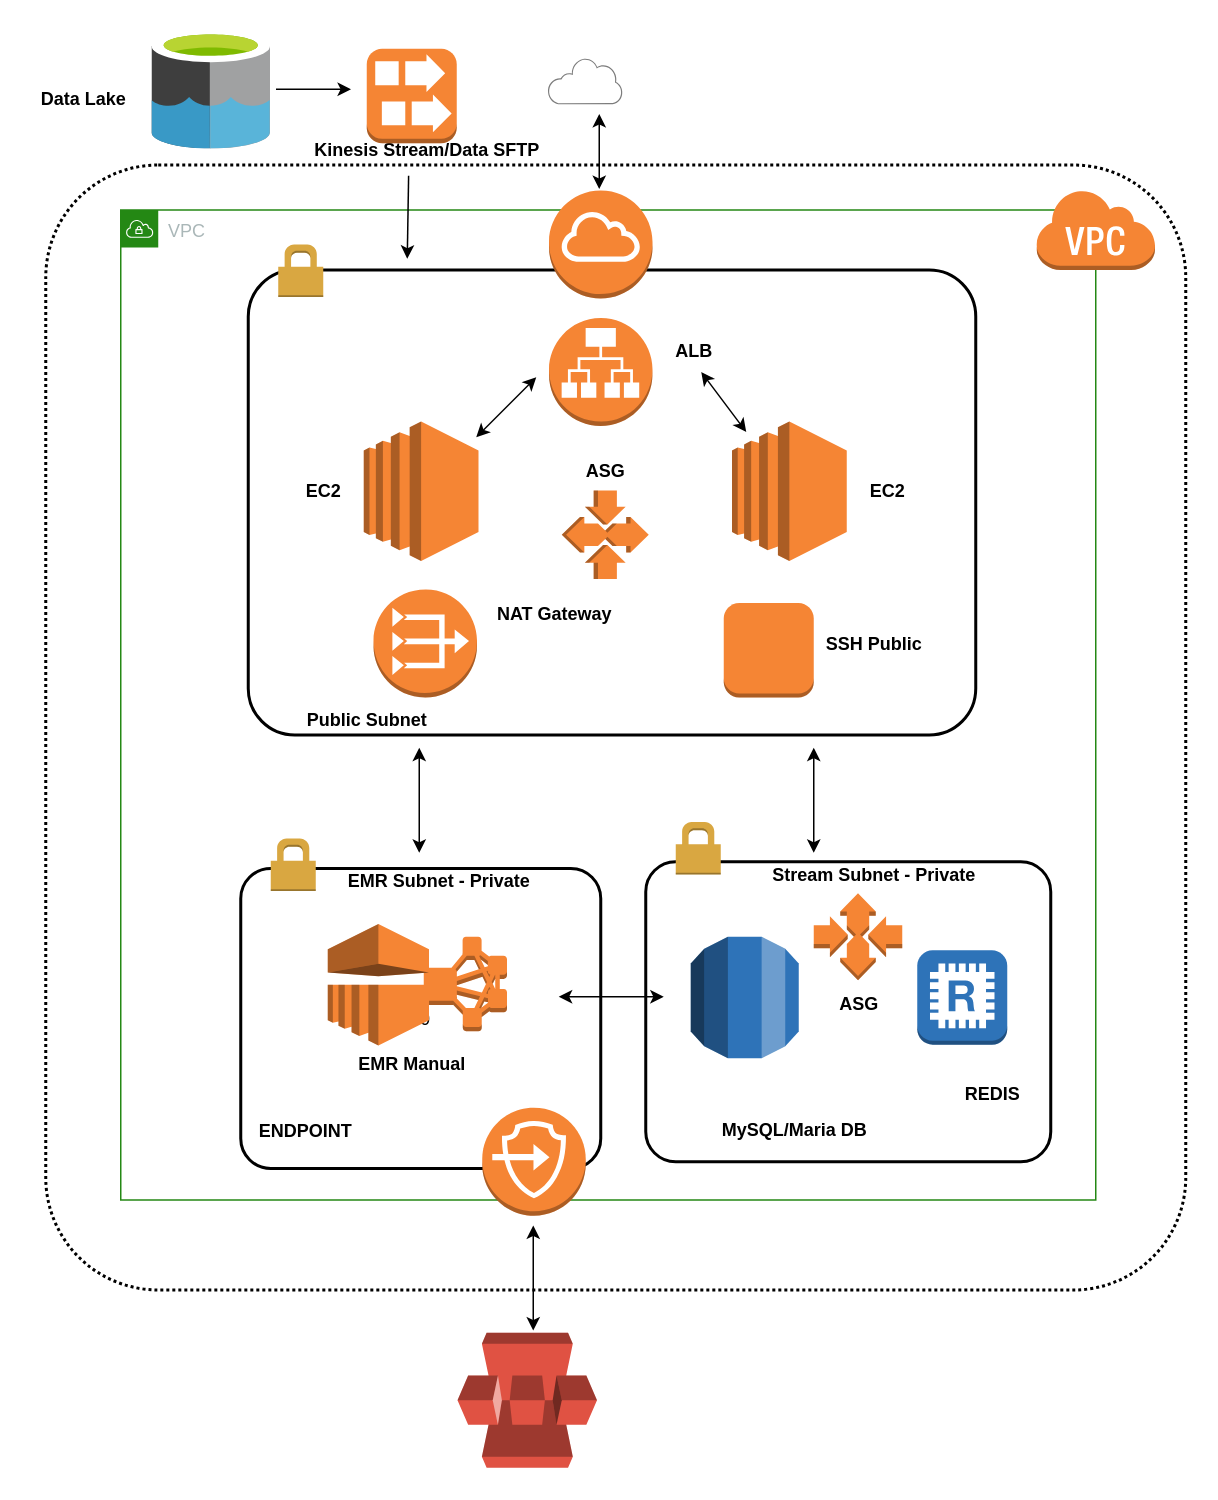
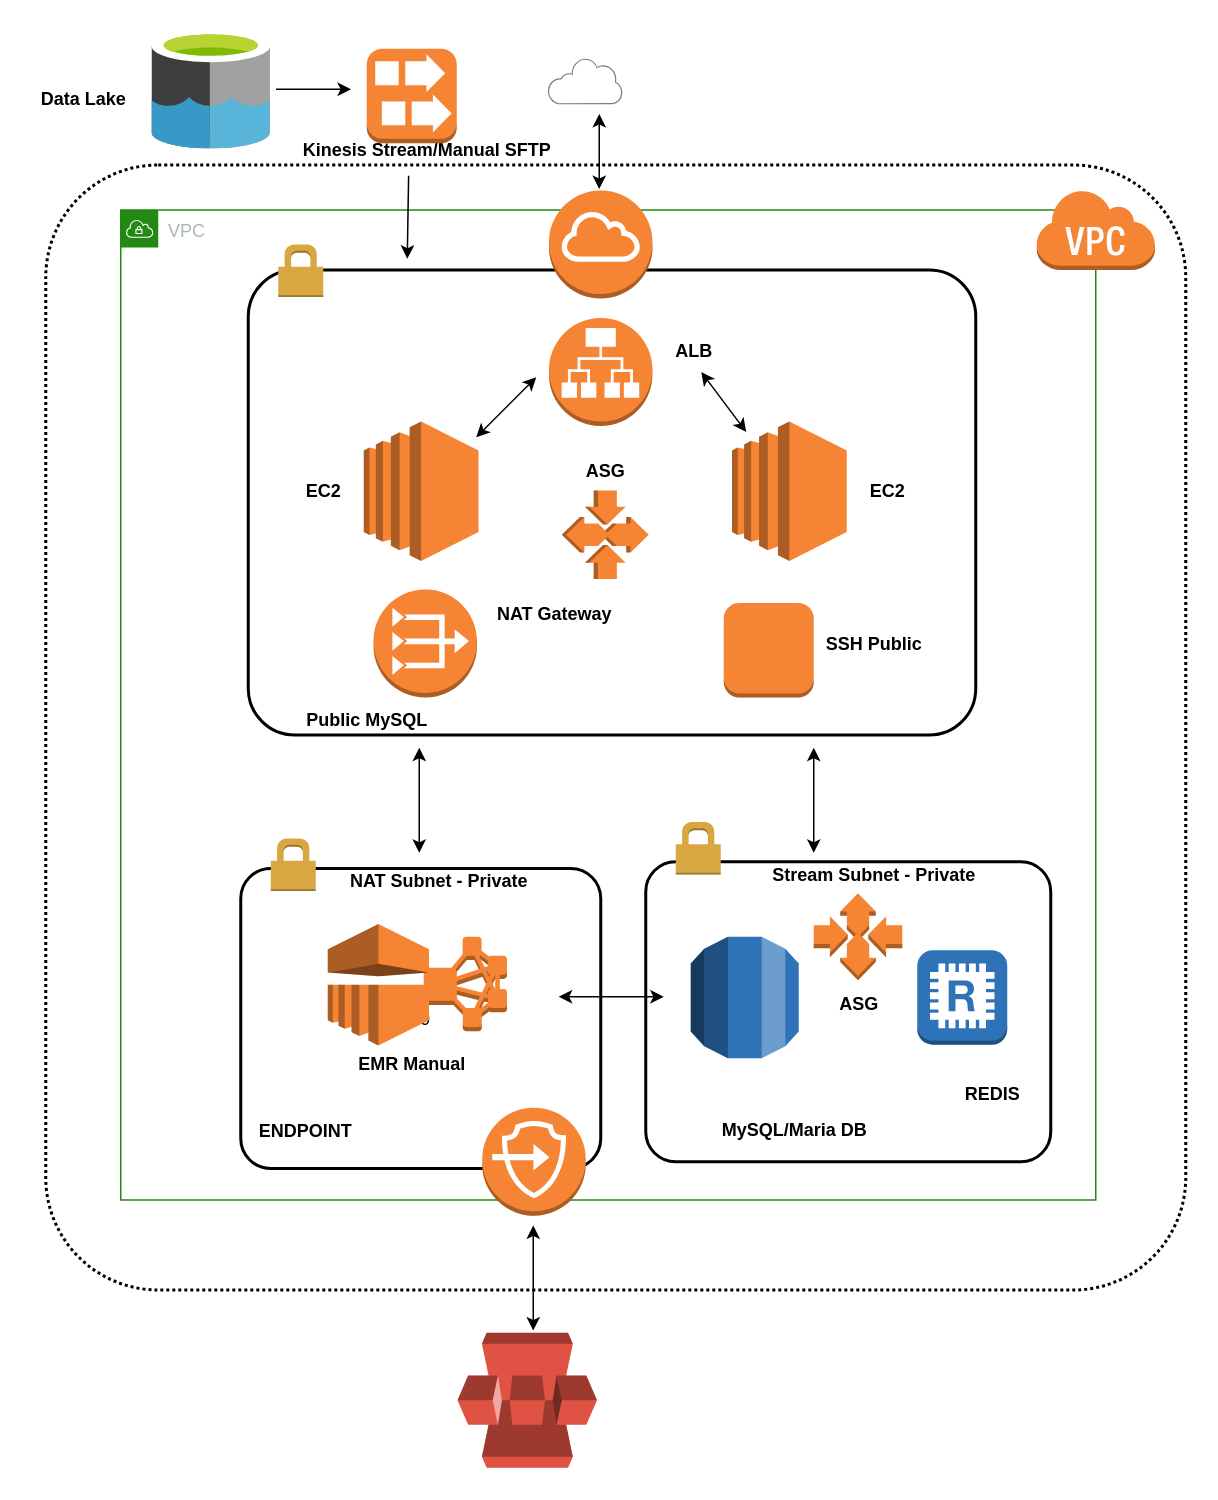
(428, 151) -> (428, 151)
(368, 721) -> (368, 721)
(440, 881) -> (440, 881)
